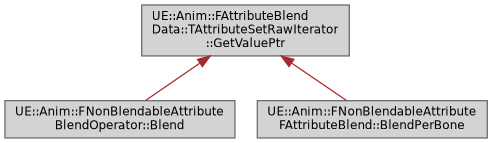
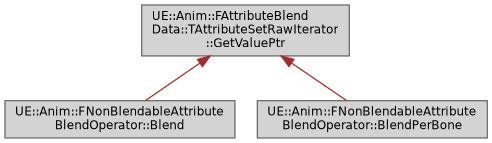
(372, 119) -> (372, 119)
